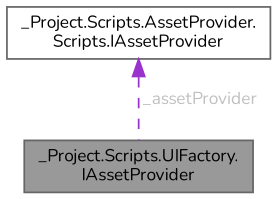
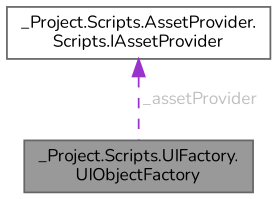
(139, 166) -> (139, 166)
